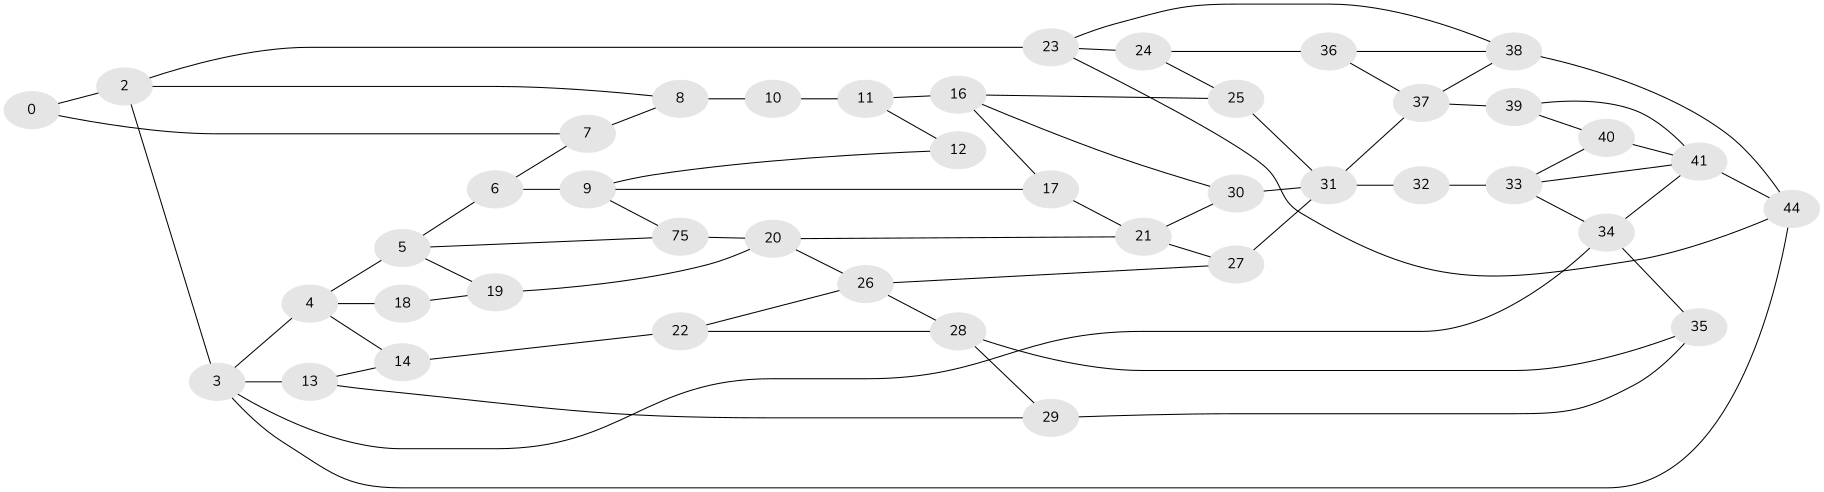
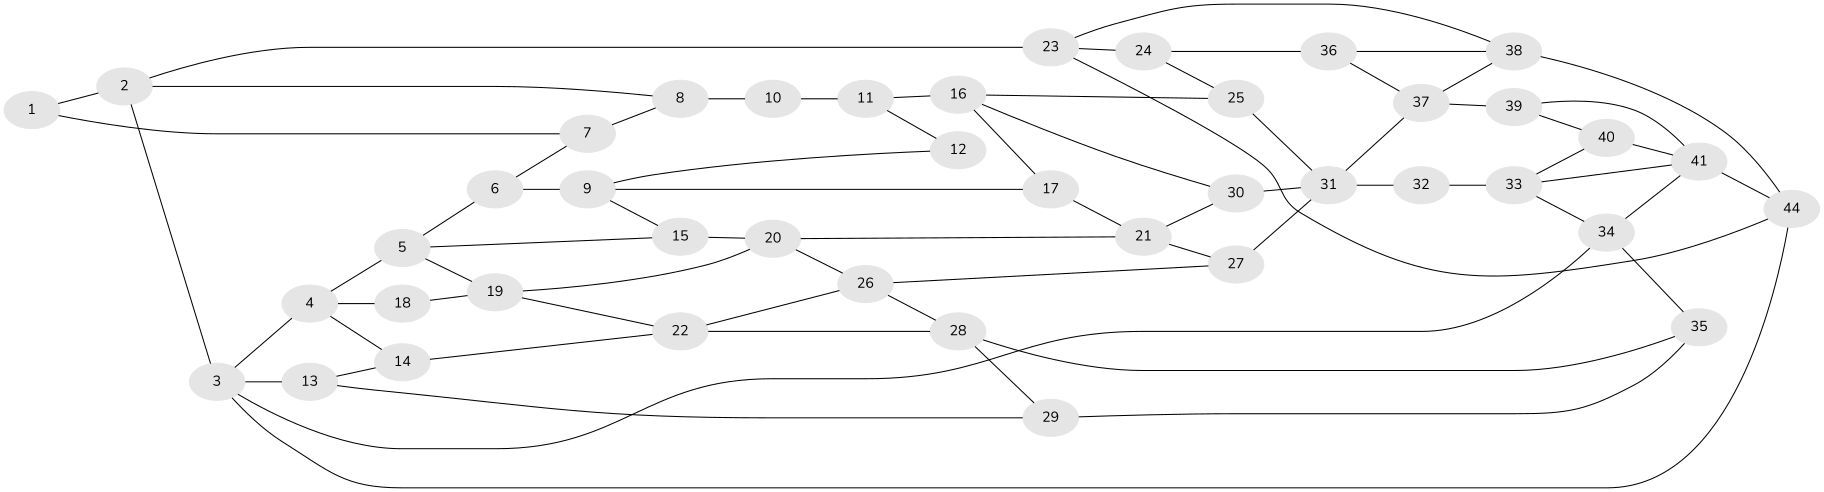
(32, 110) -> (32, 110)
(680, 237) -> (680, 237)
none -> (588, 312)
